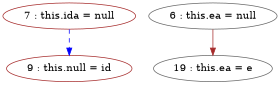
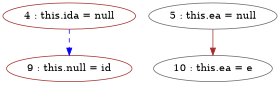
(69, 16) -> (69, 16)
(213, 16) -> (213, 16)
(213, 69) -> (213, 69)
